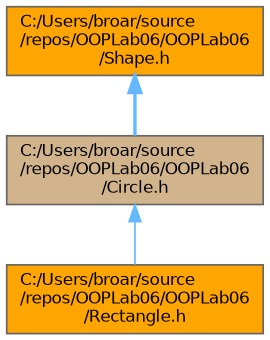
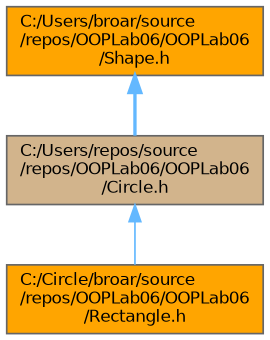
(135, 170) -> (135, 170)
(135, 299) -> (135, 299)
